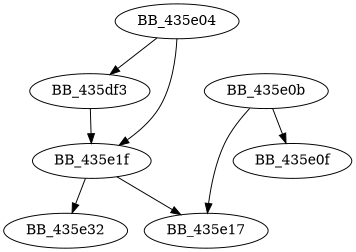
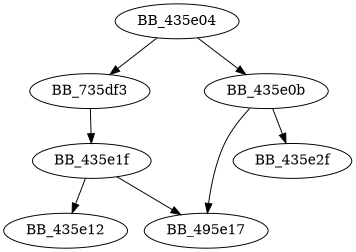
(90, 91) -> (90, 91)
(165, 96) -> (218, 53)
(292, 161) -> (292, 161)
(66, 231) -> (66, 231)
(206, 231) -> (206, 231)
